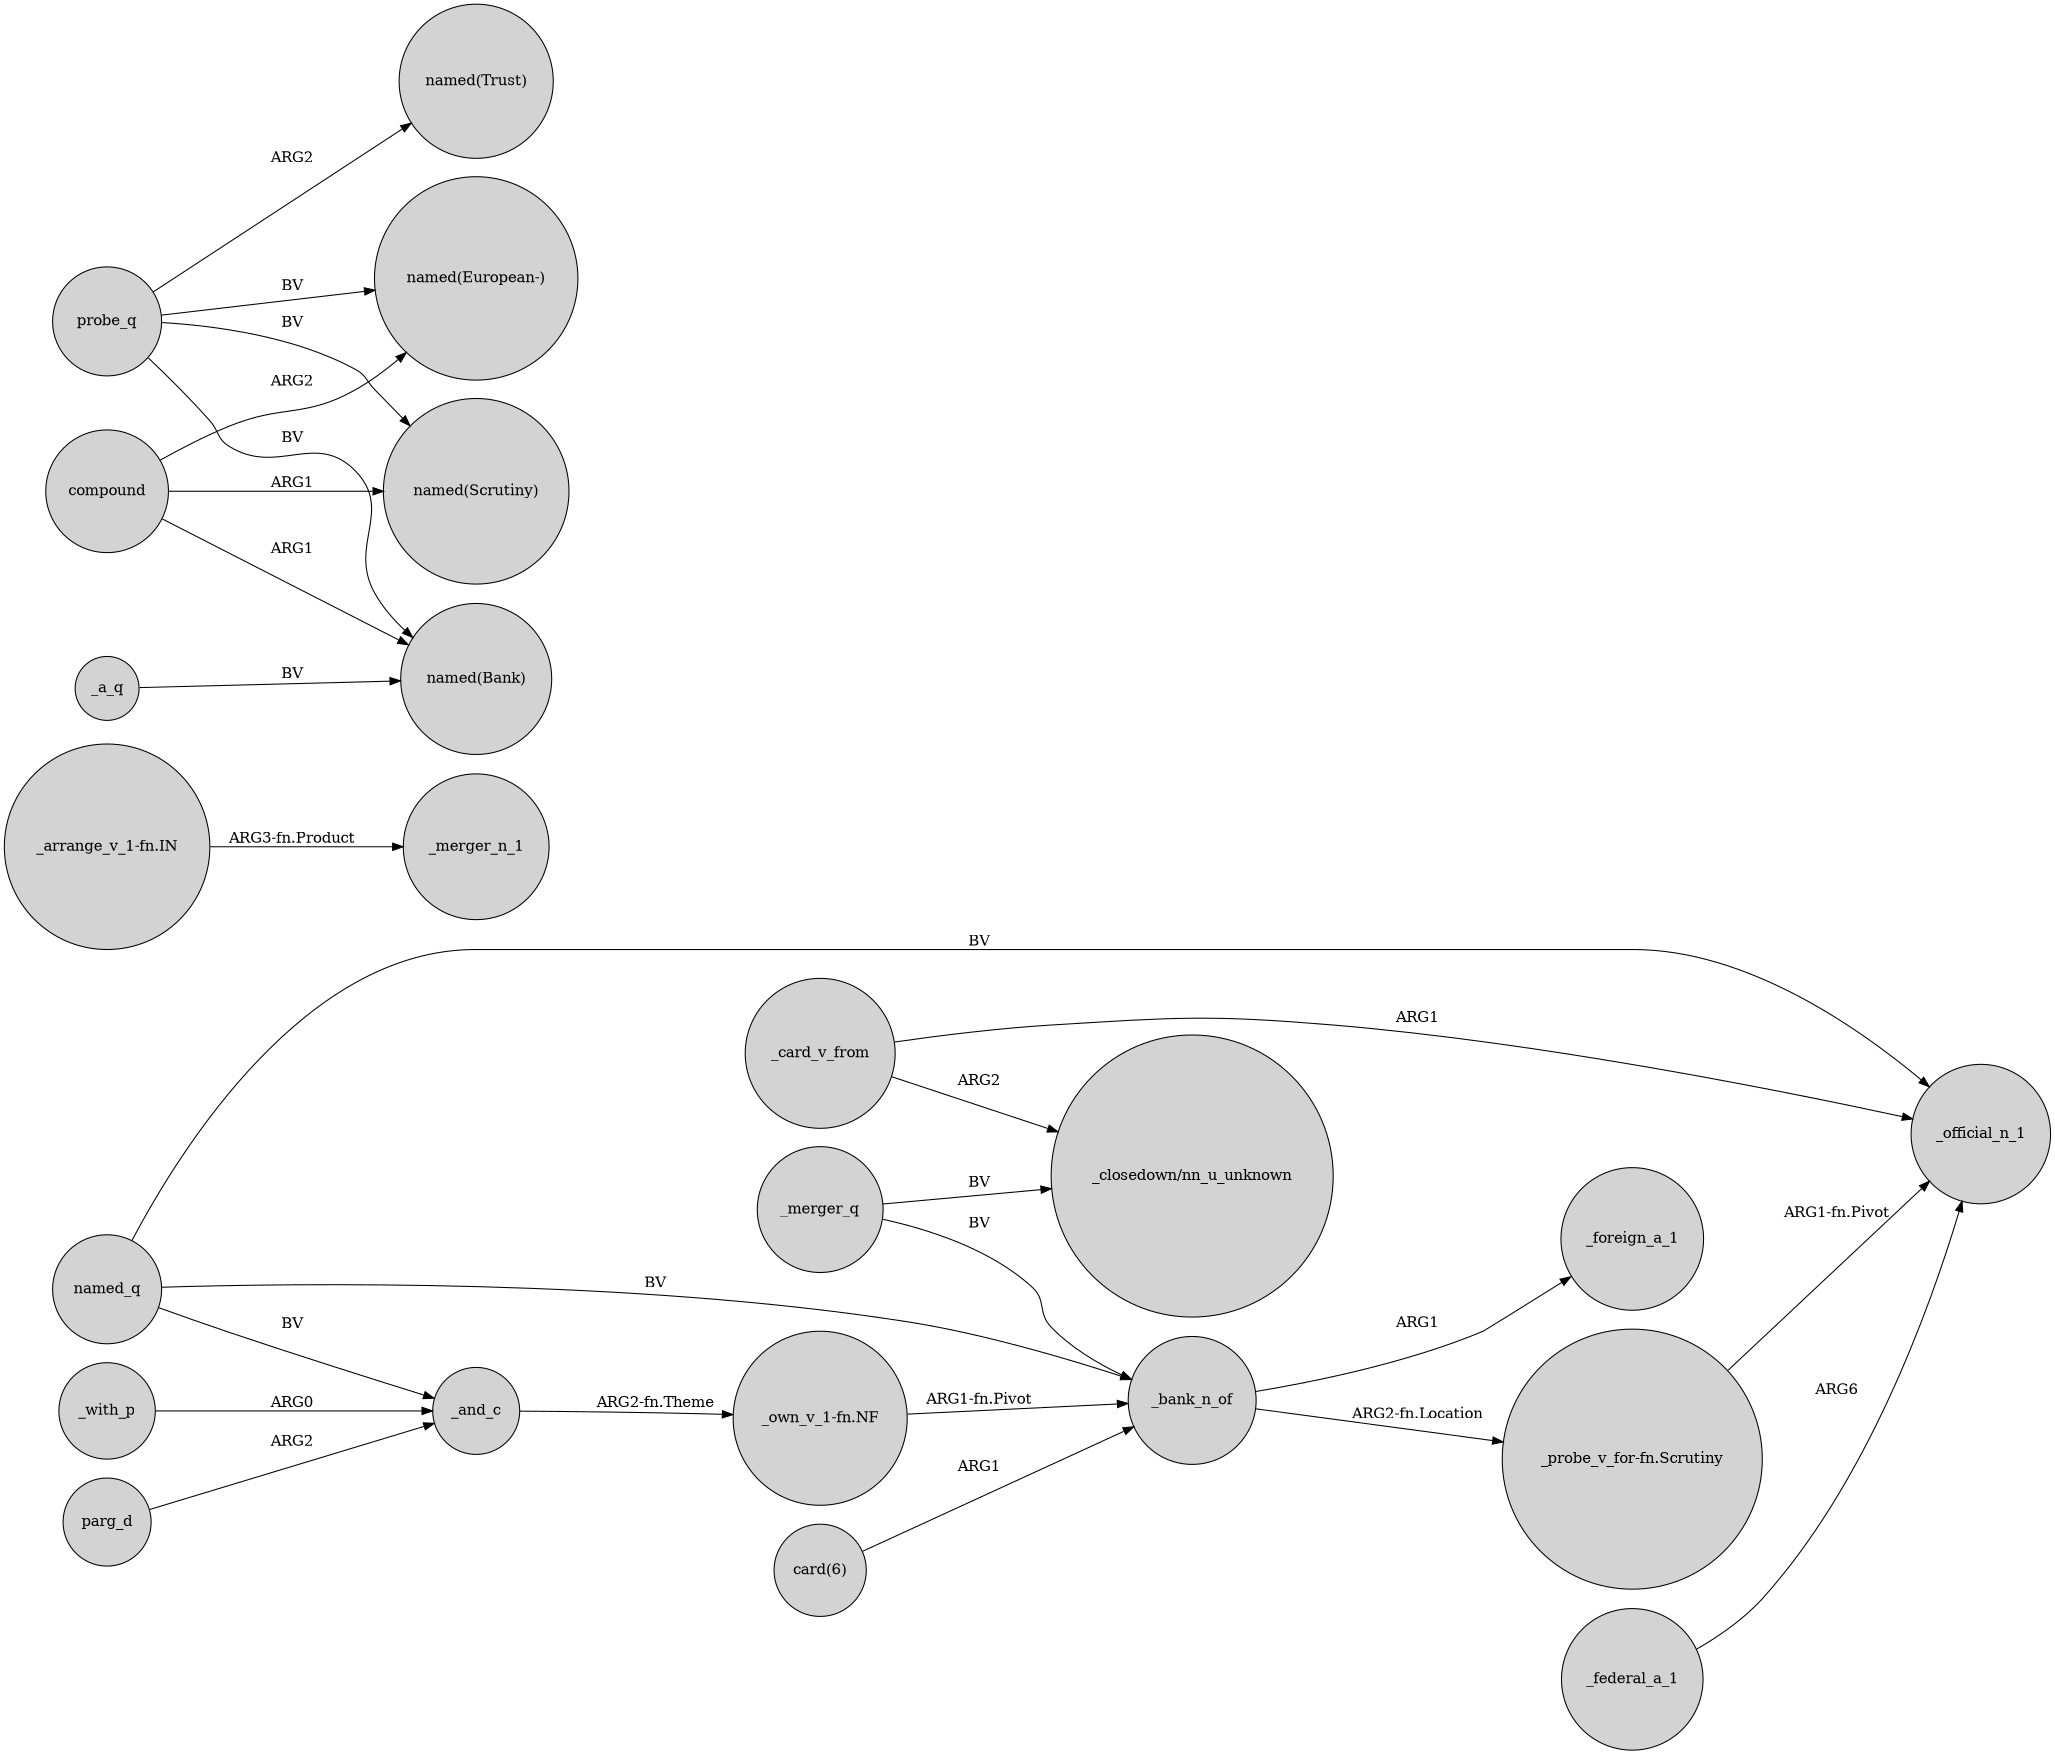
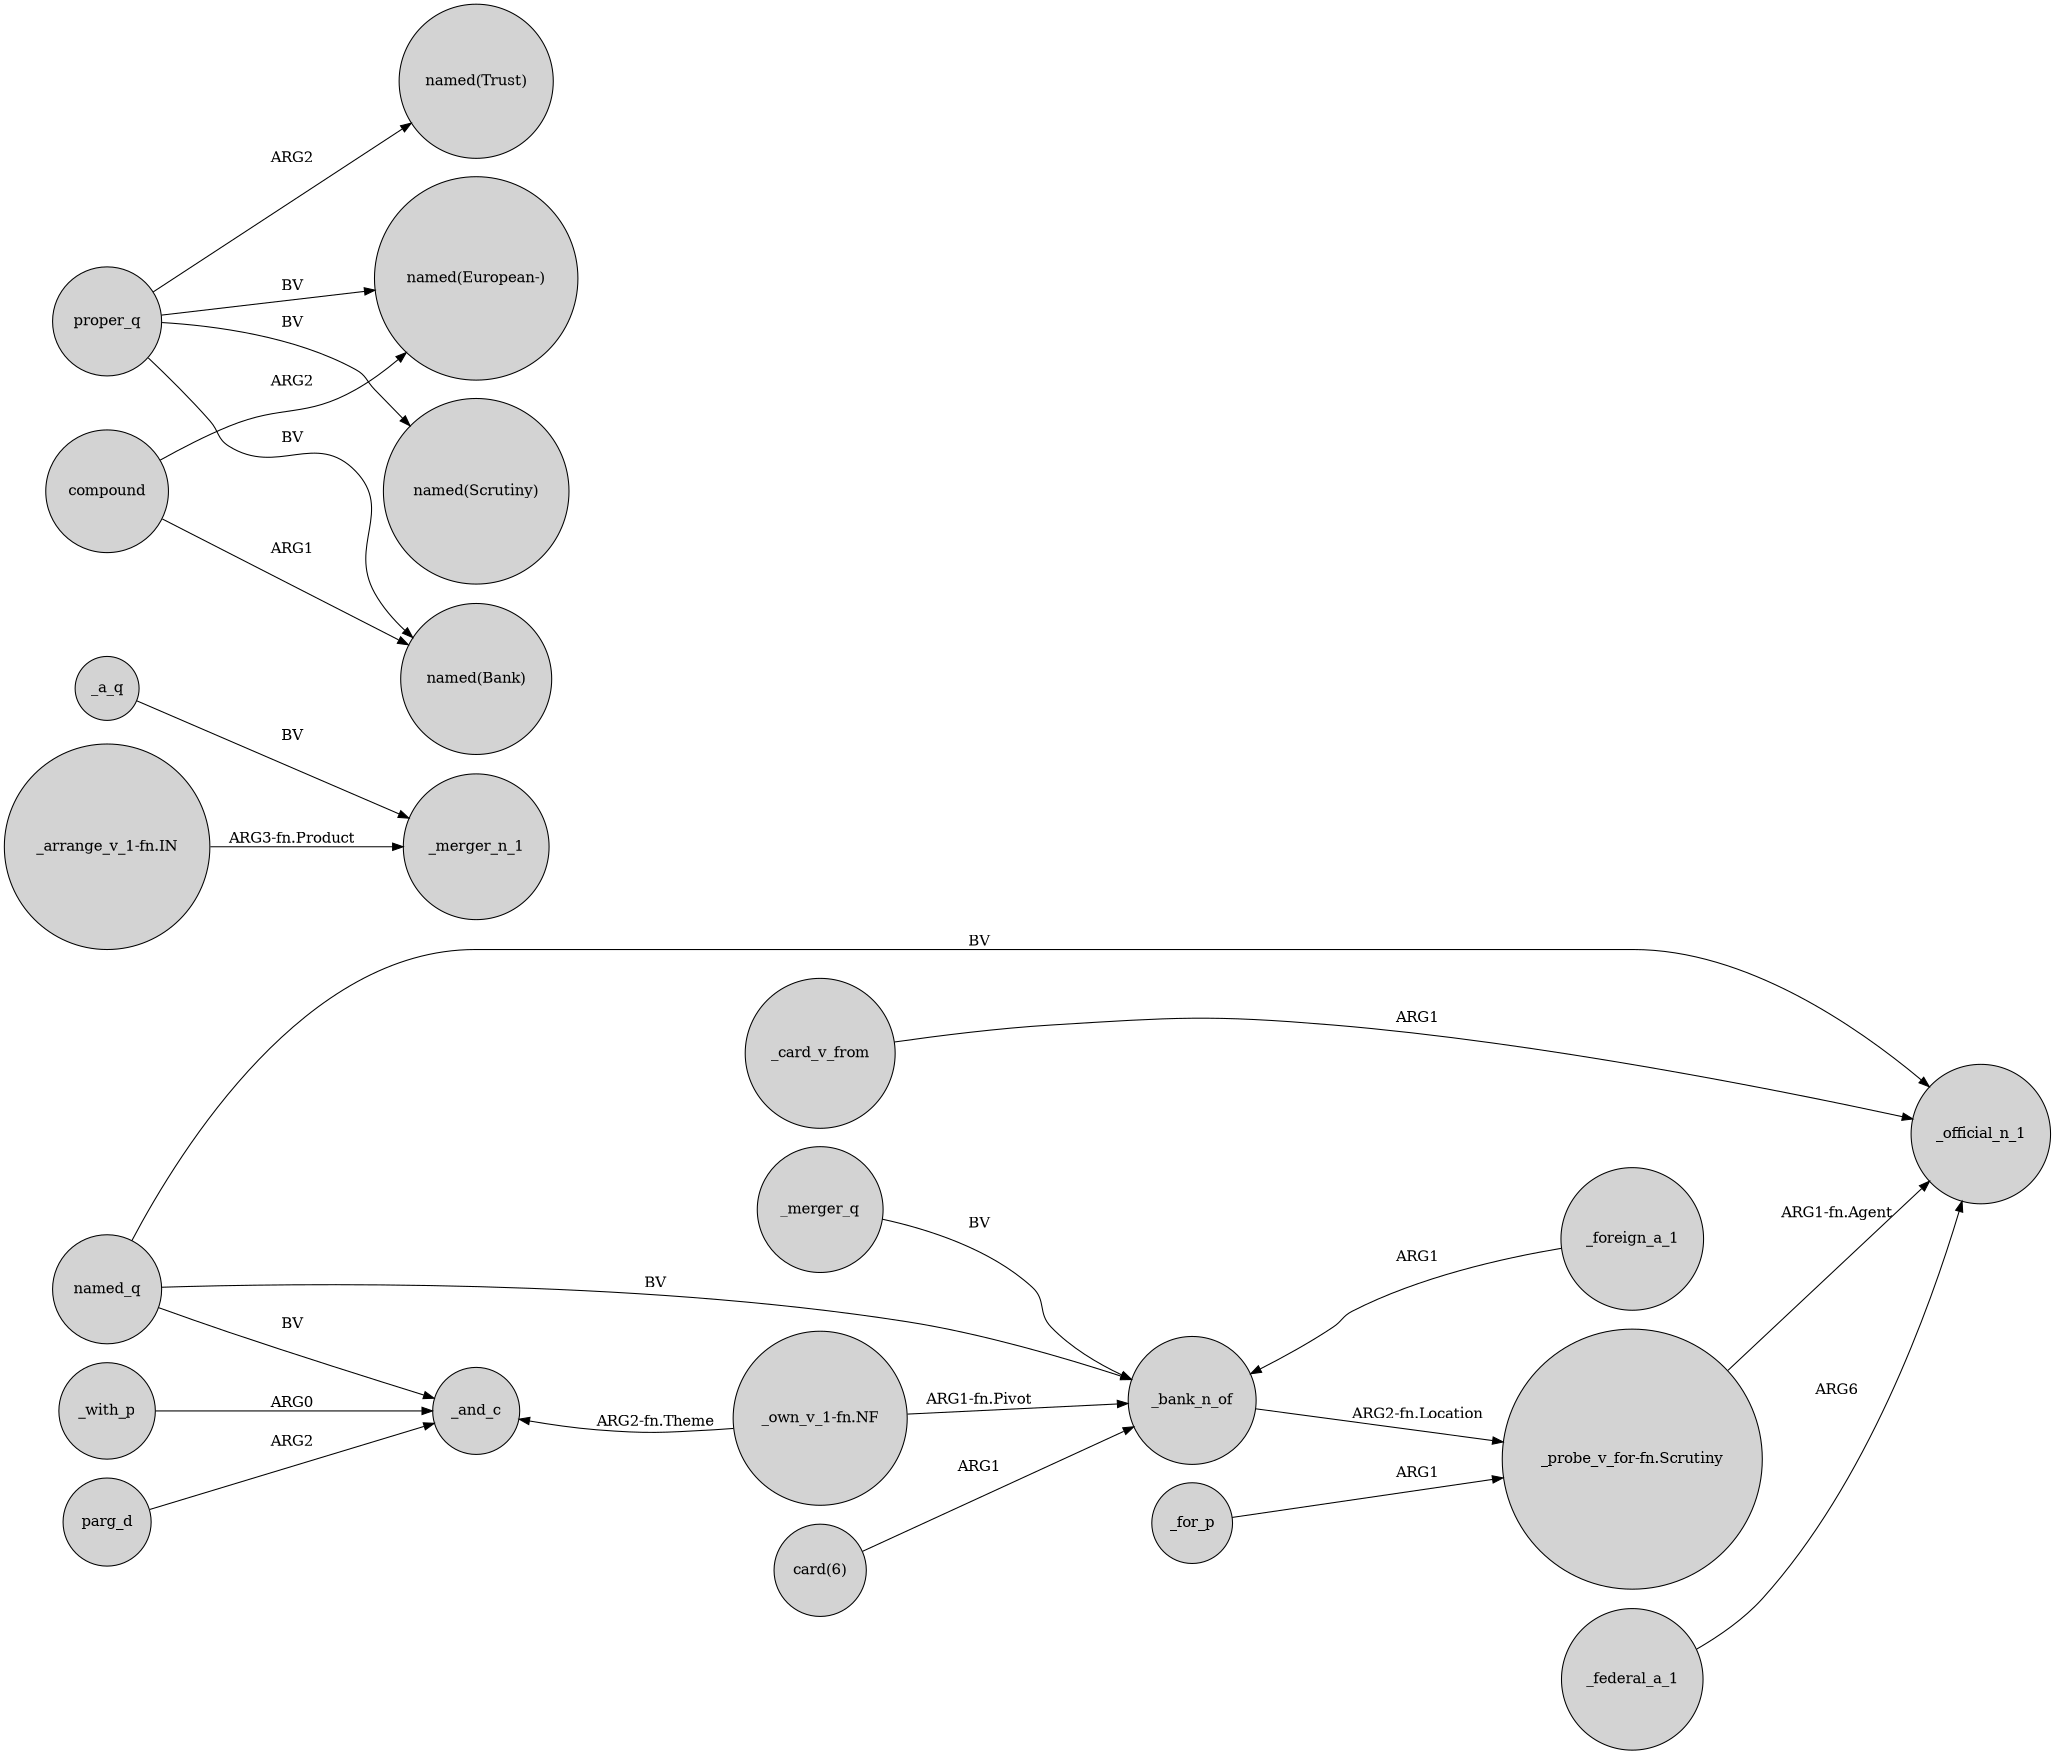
(107, 321) -> (107, 321)
(271, 491) -> none
(265, 684) -> (268, 757)
(1192, 1176) -> none
(1837, 1213) -> (1837, 1213)
(1416, 1355) -> (1403, 1289)
(621, 1412) -> (631, 1432)
none -> (1192, 1523)
